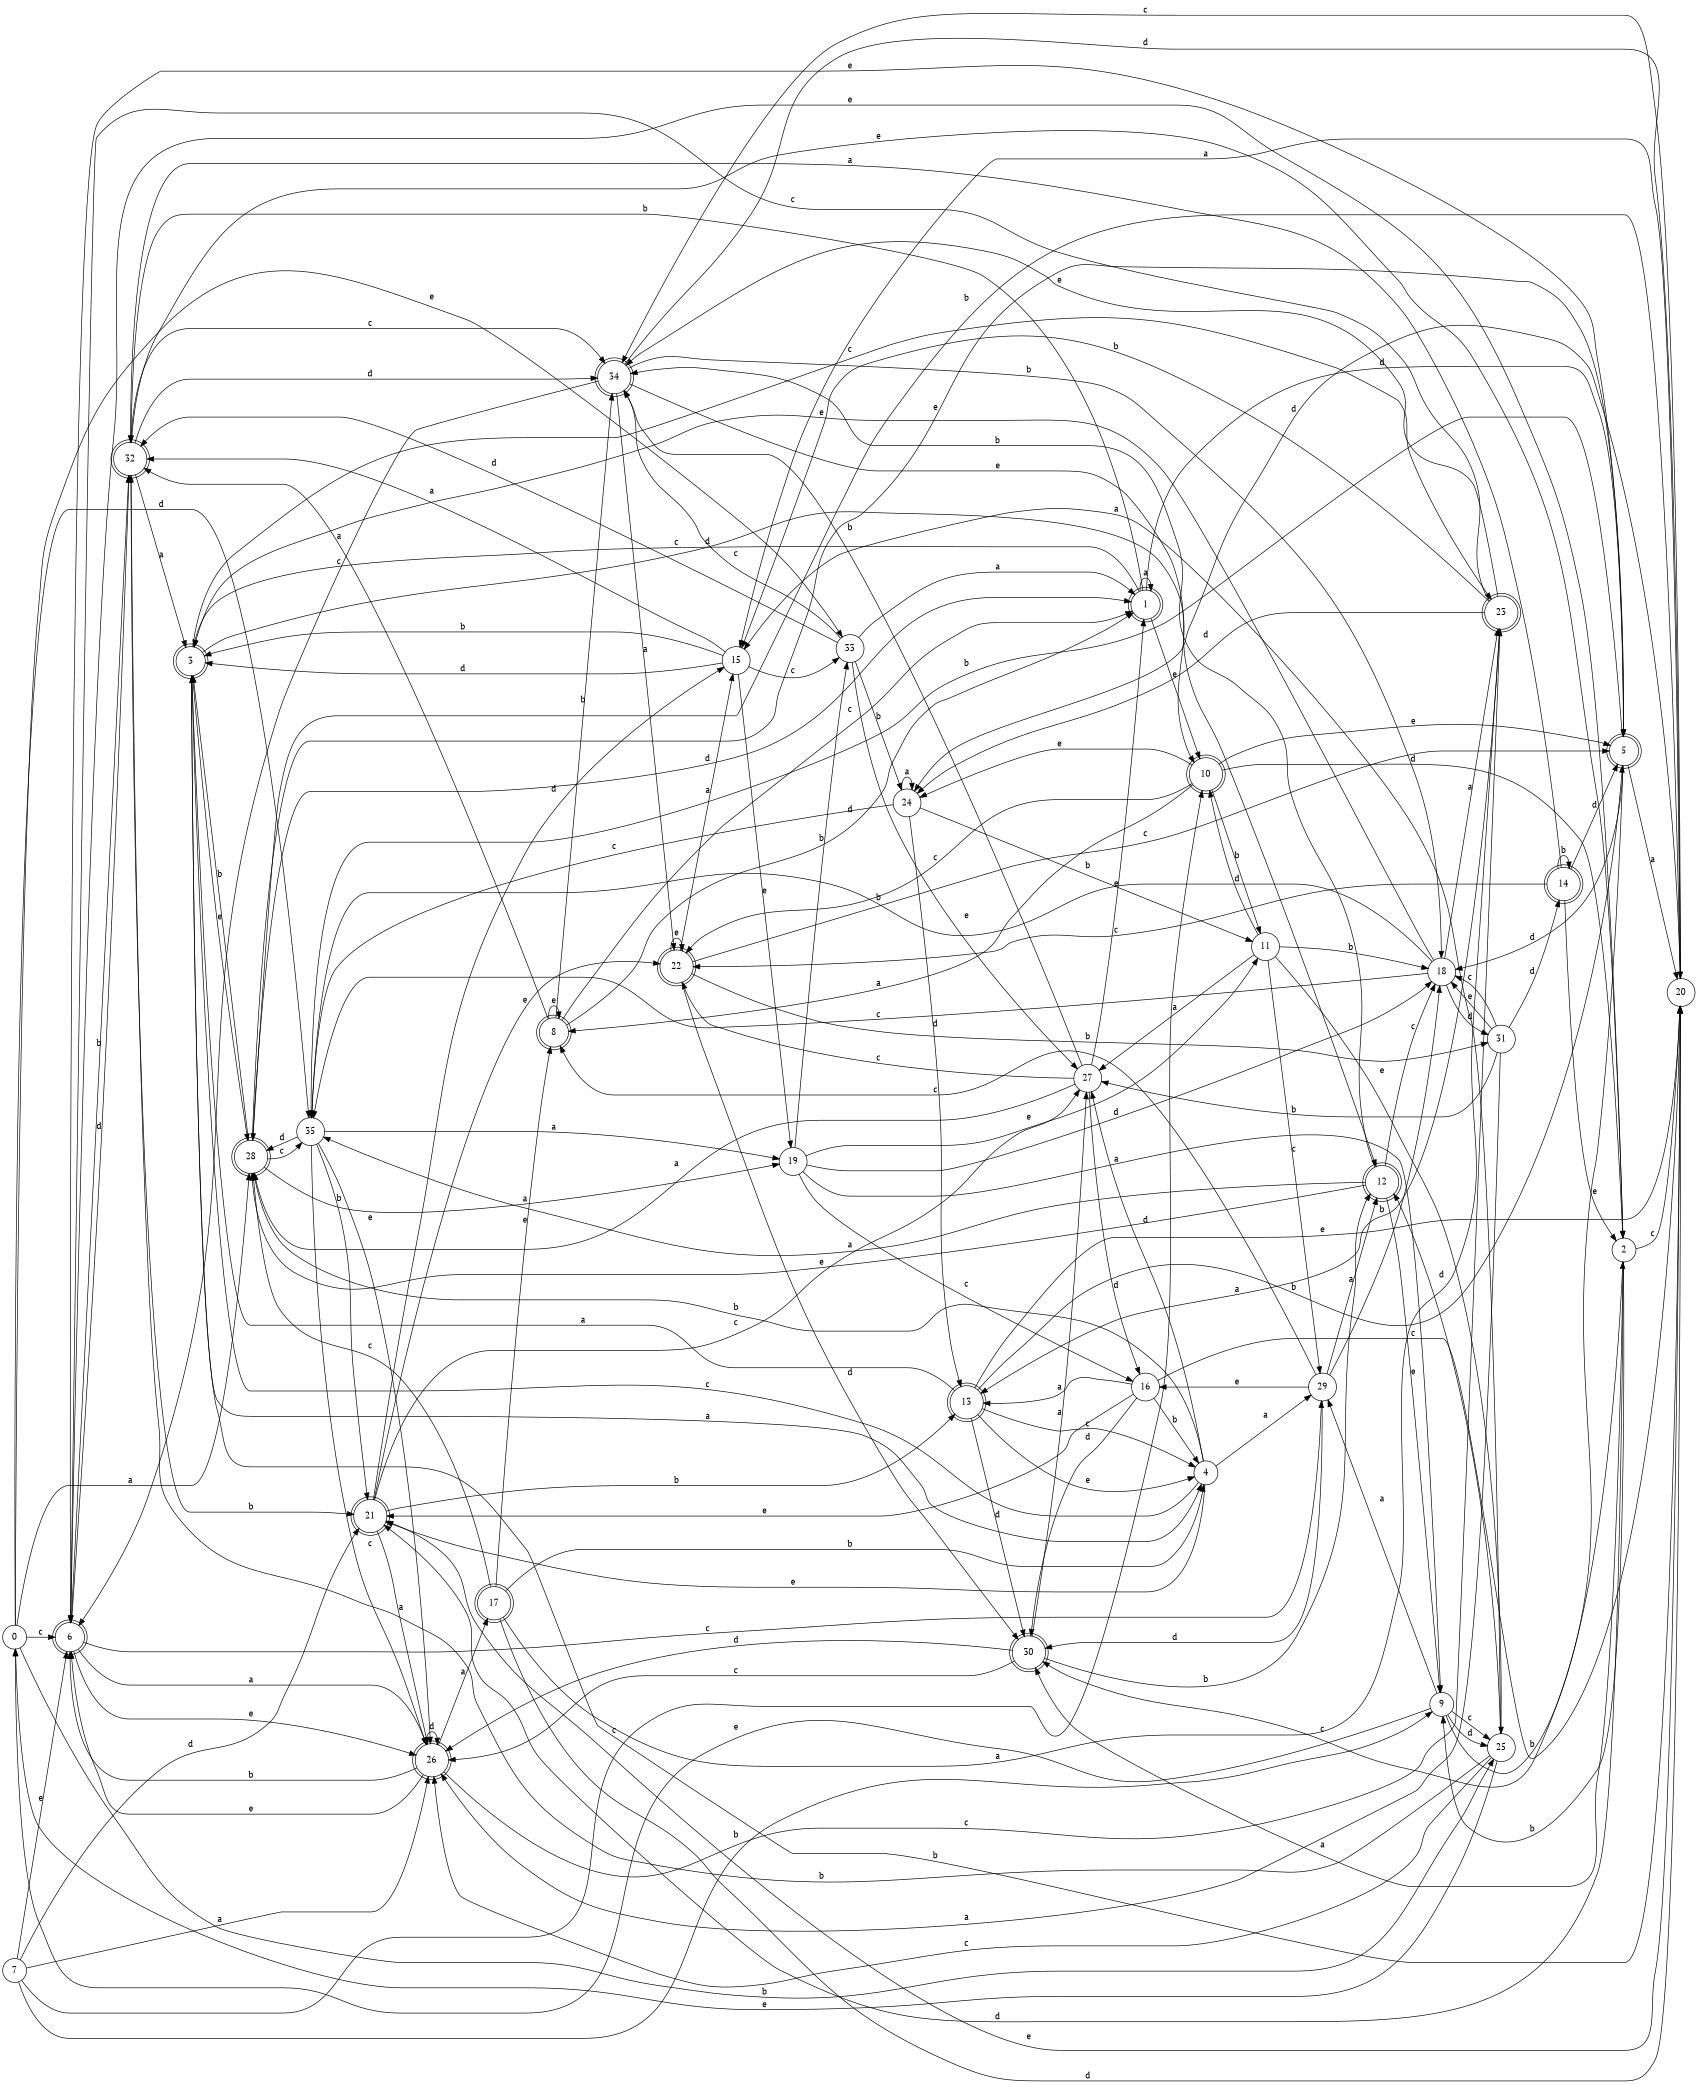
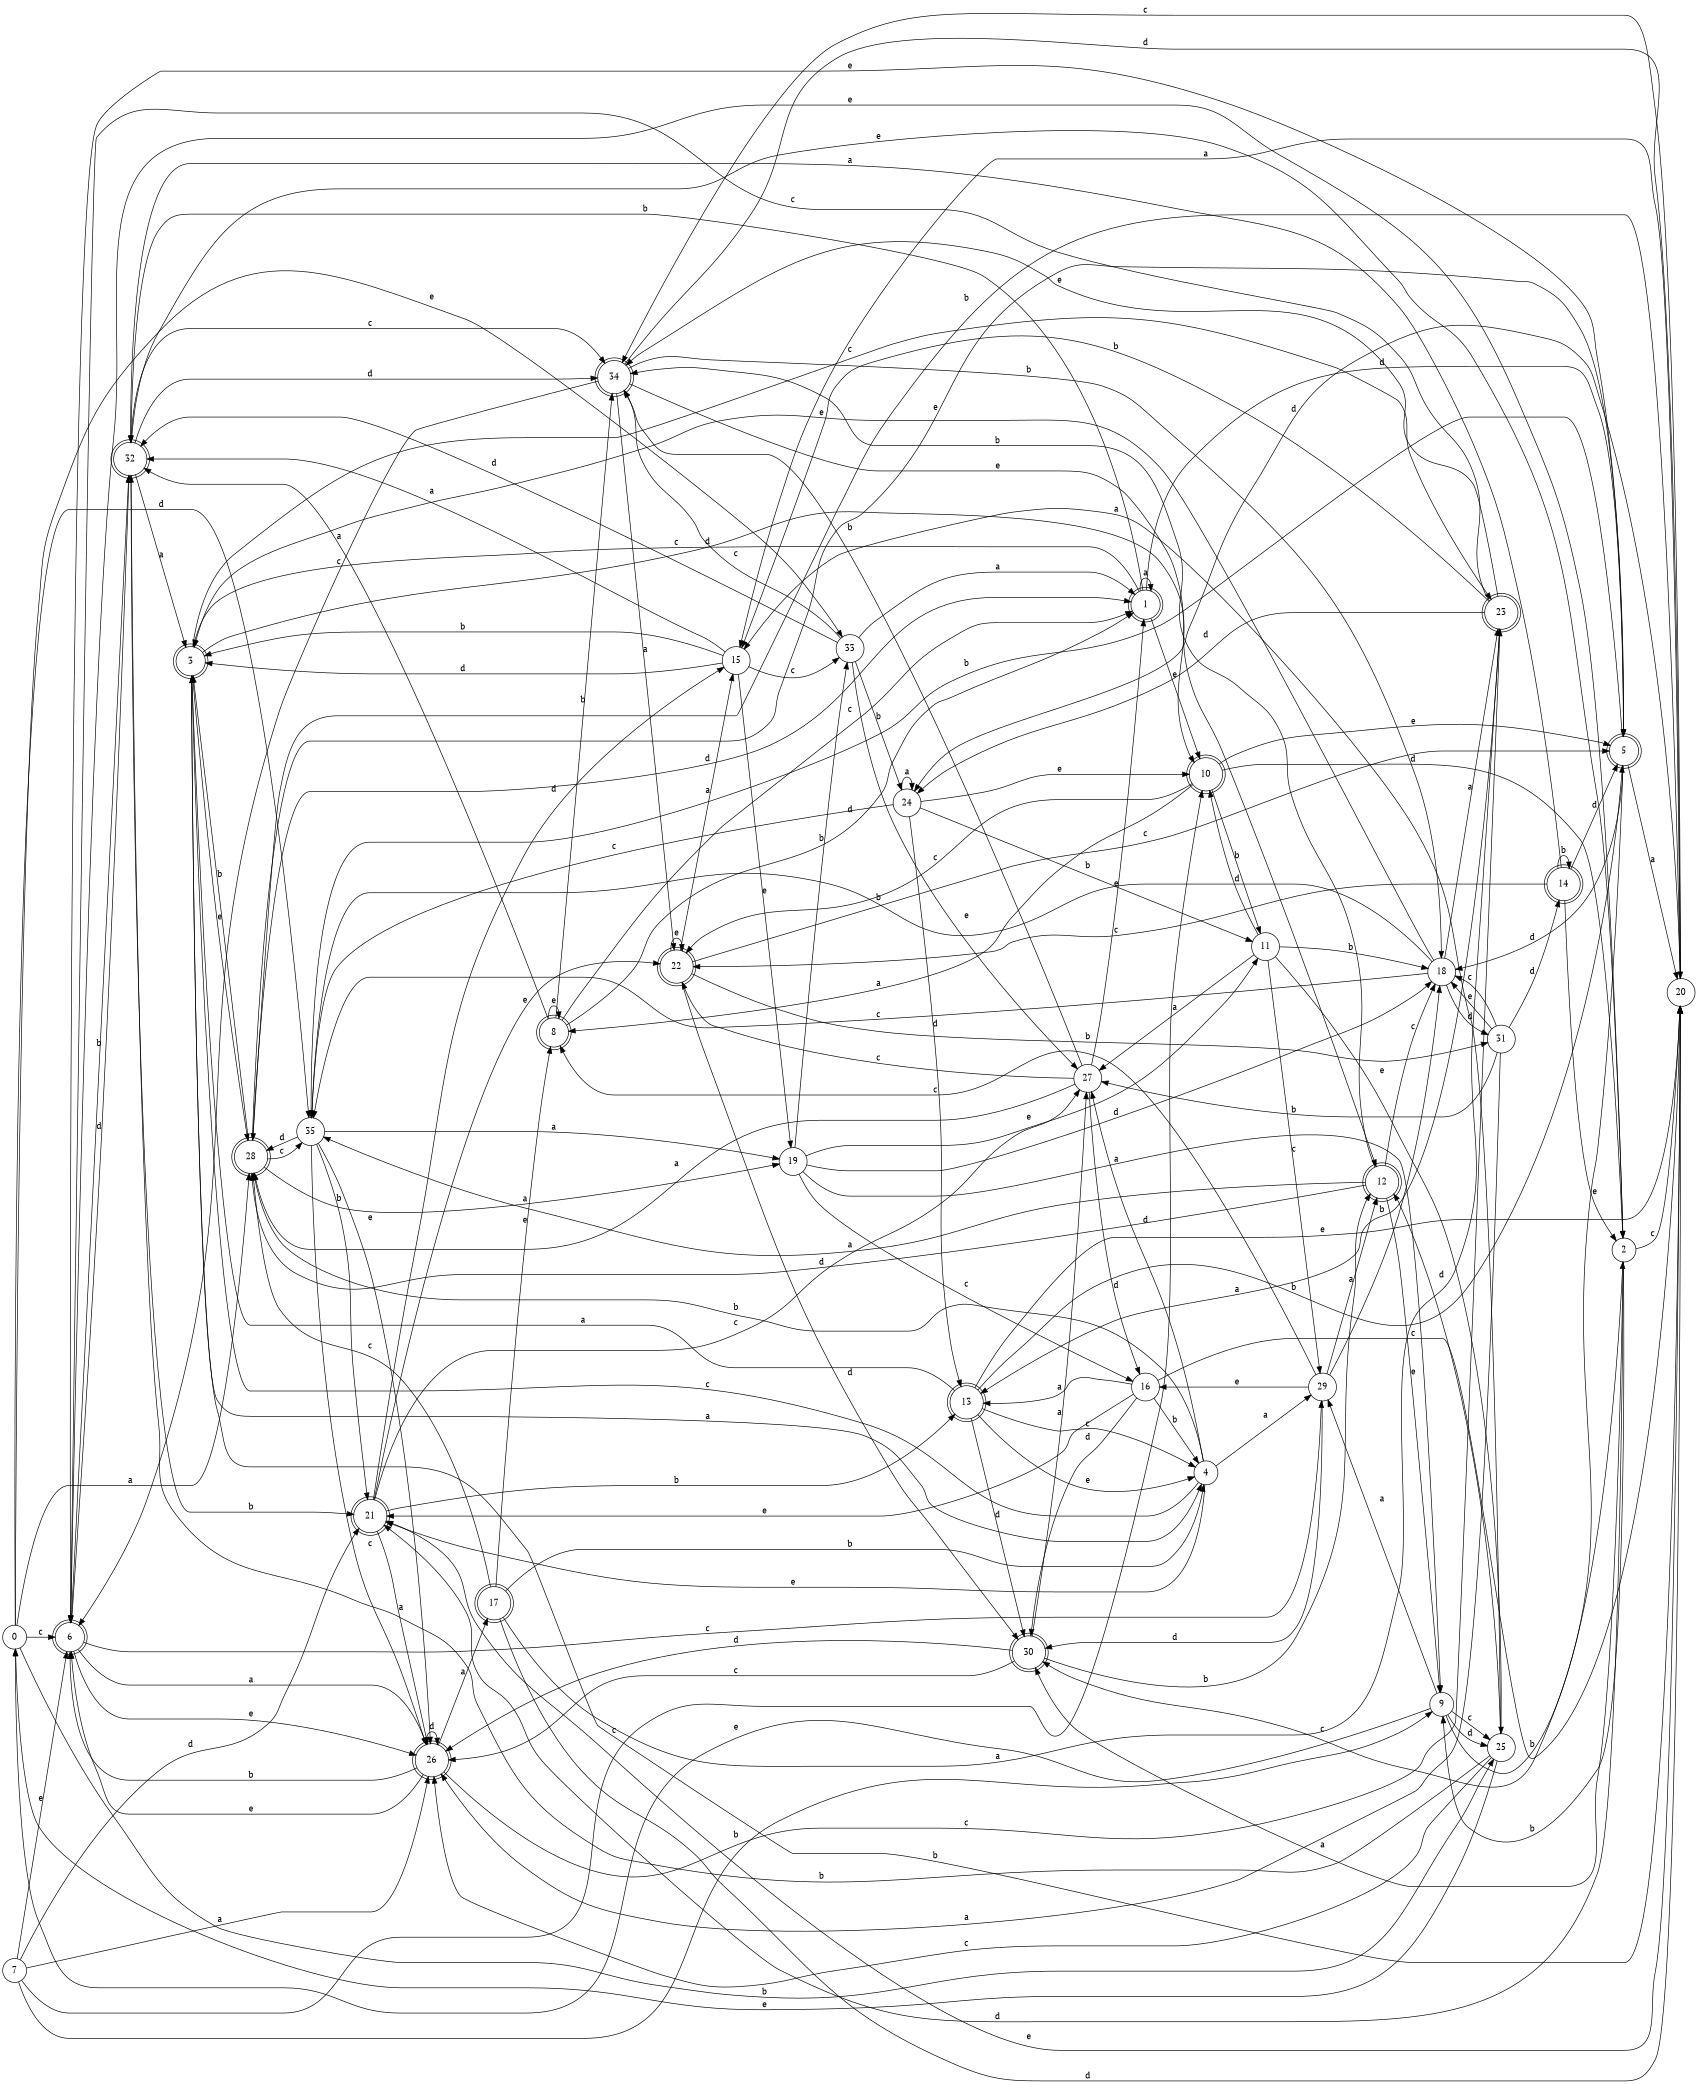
(1057, 749) -> (1050, 775)
(822, 1262) -> (822, 1262)
